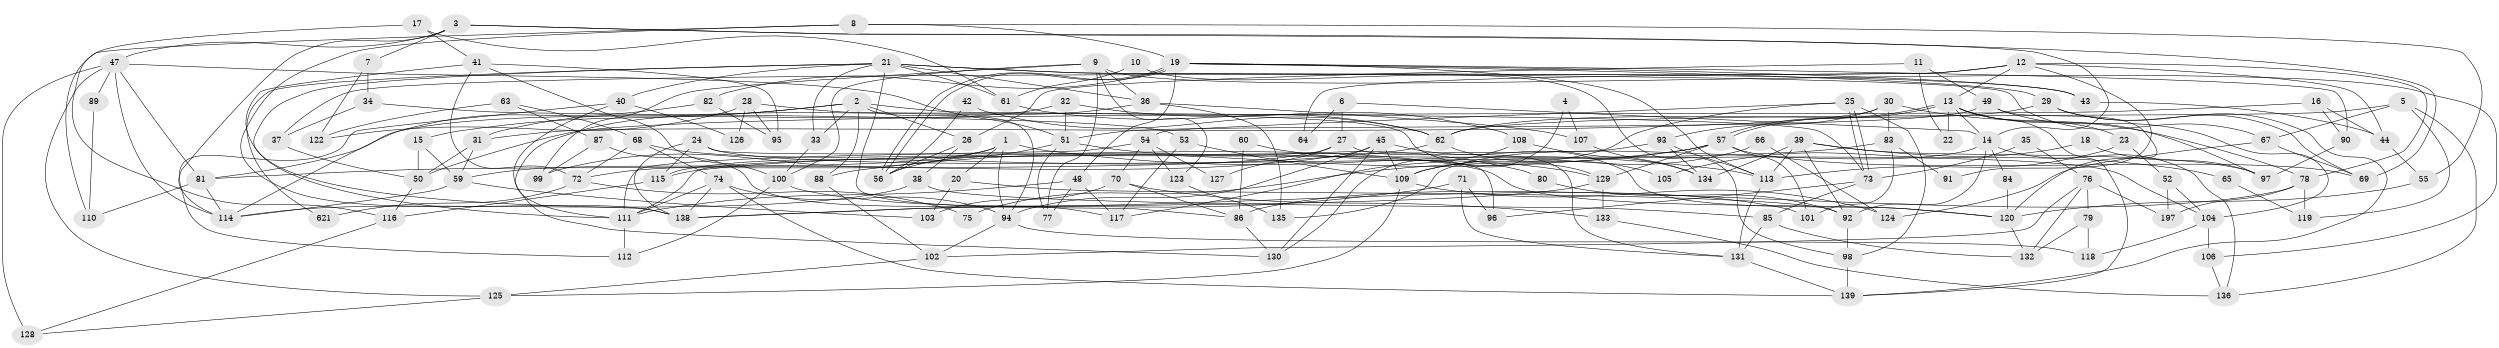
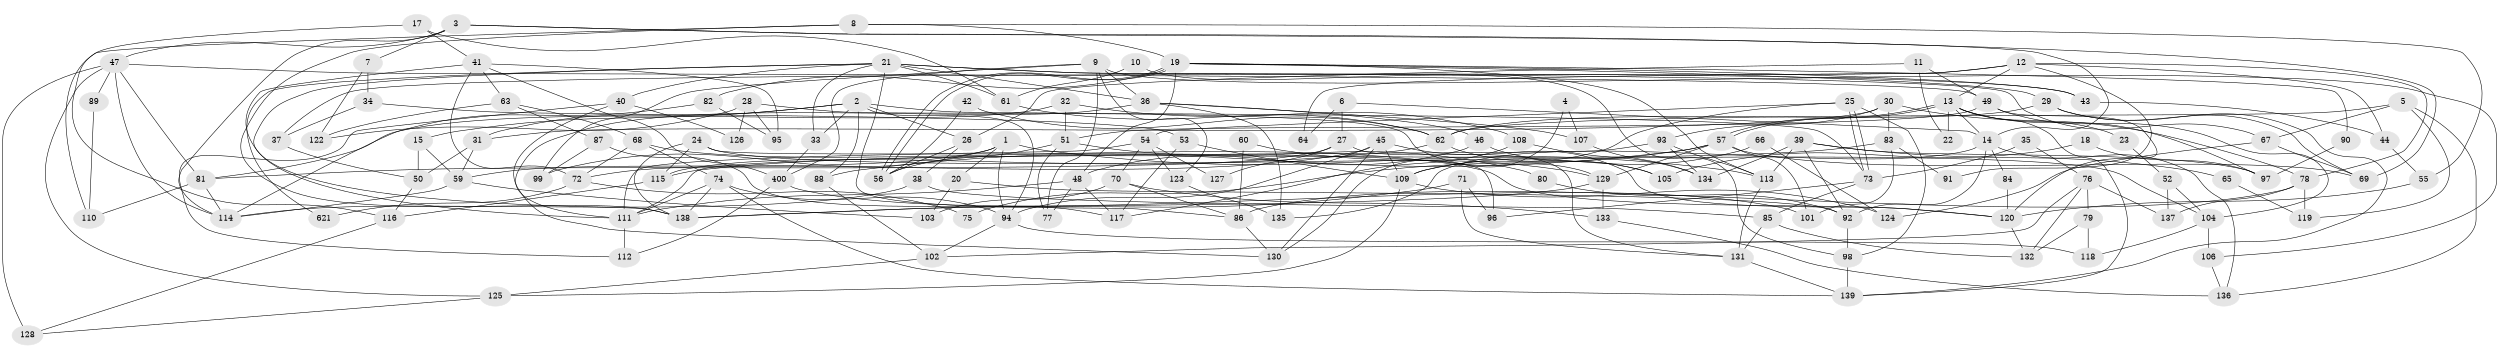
(571, 77) -> (1053, 75)
none -> (489, 79)
(2316, 102) -> none
none -> (1479, 141)
(1882, 168) -> none
(779, 180) -> (779, 180)
(2168, 219) -> (2168, 219)
